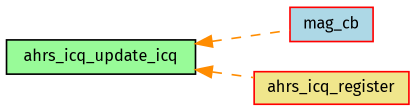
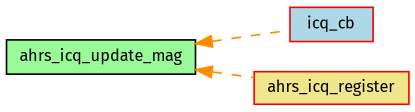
(332, 24) -> (332, 24)
(101, 57) -> (101, 57)
